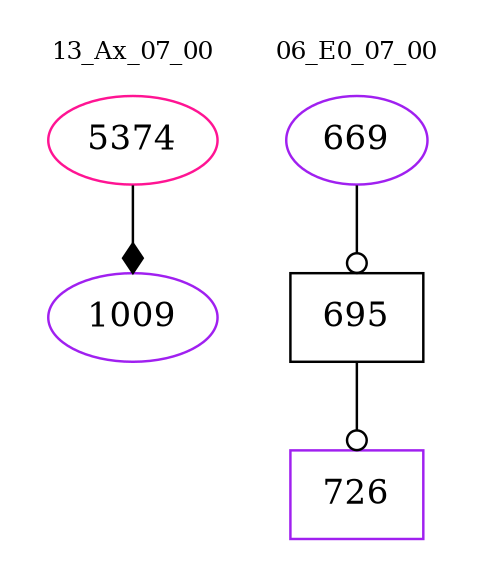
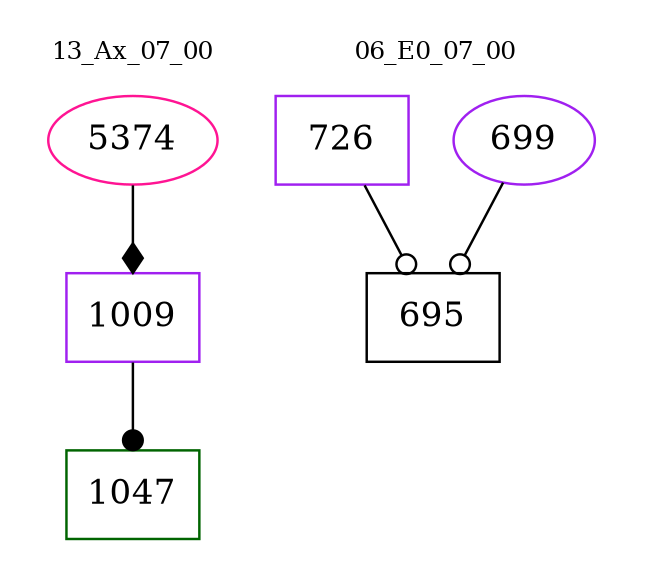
(357, 140) -> (524, 140)
(133, 317) -> (133, 317)
(357, 396) -> (383, 220)
none -> (133, 495)
